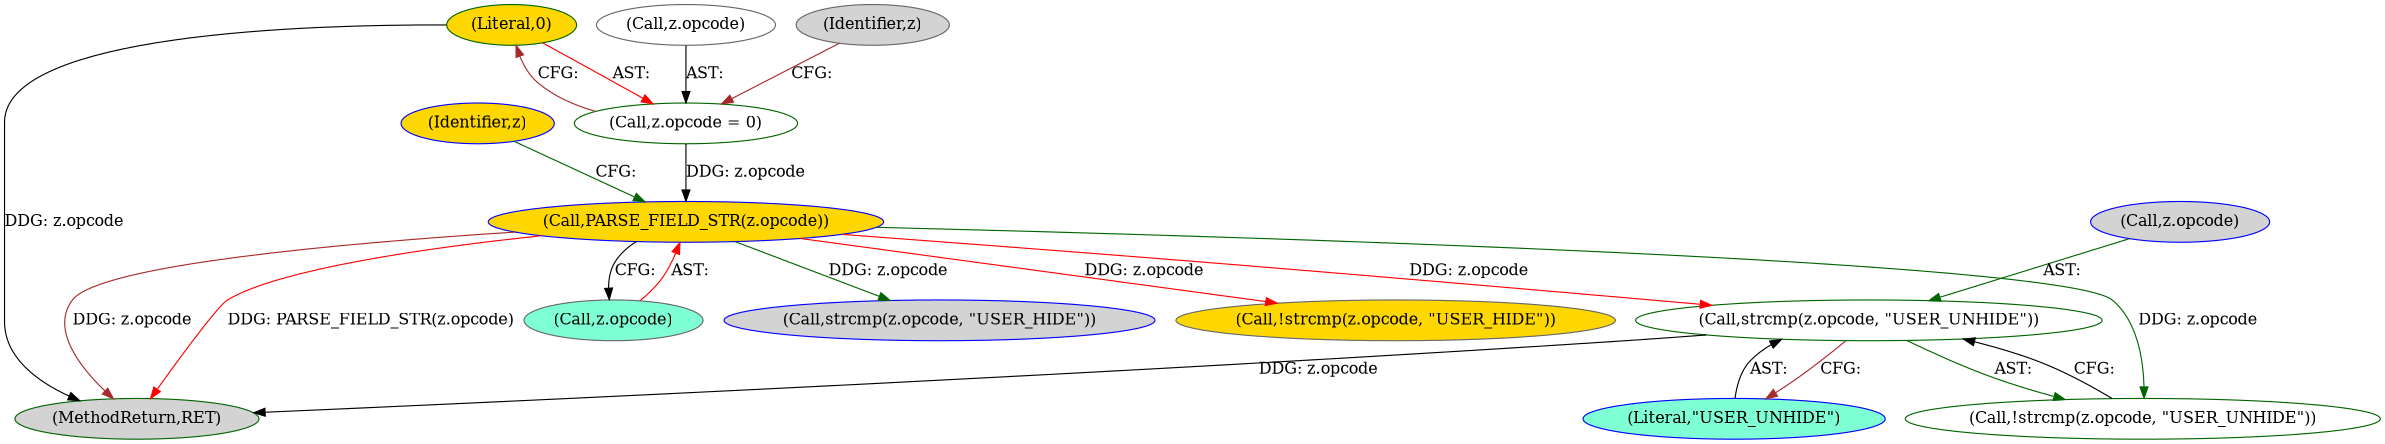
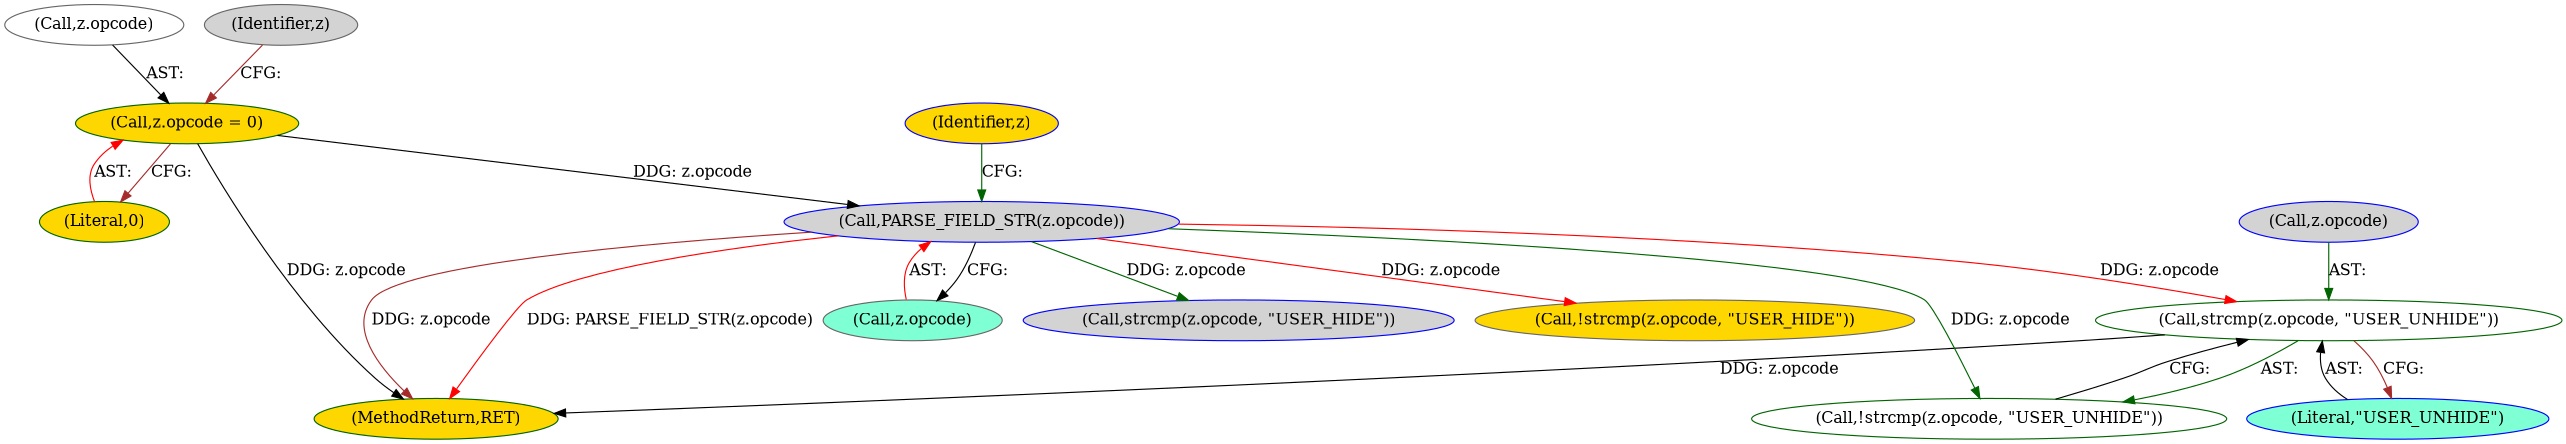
(63, 67) -> (285, 277)
(686, 123) -> (187, 123)
(686, 222) -> (982, 222)
(137, 419) -> (436, 419)
